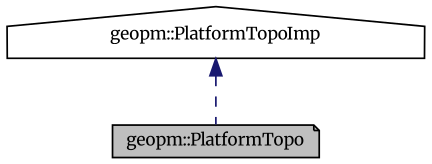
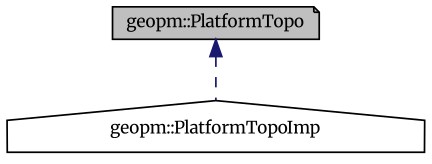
(216, 100) -> (216, 78)
